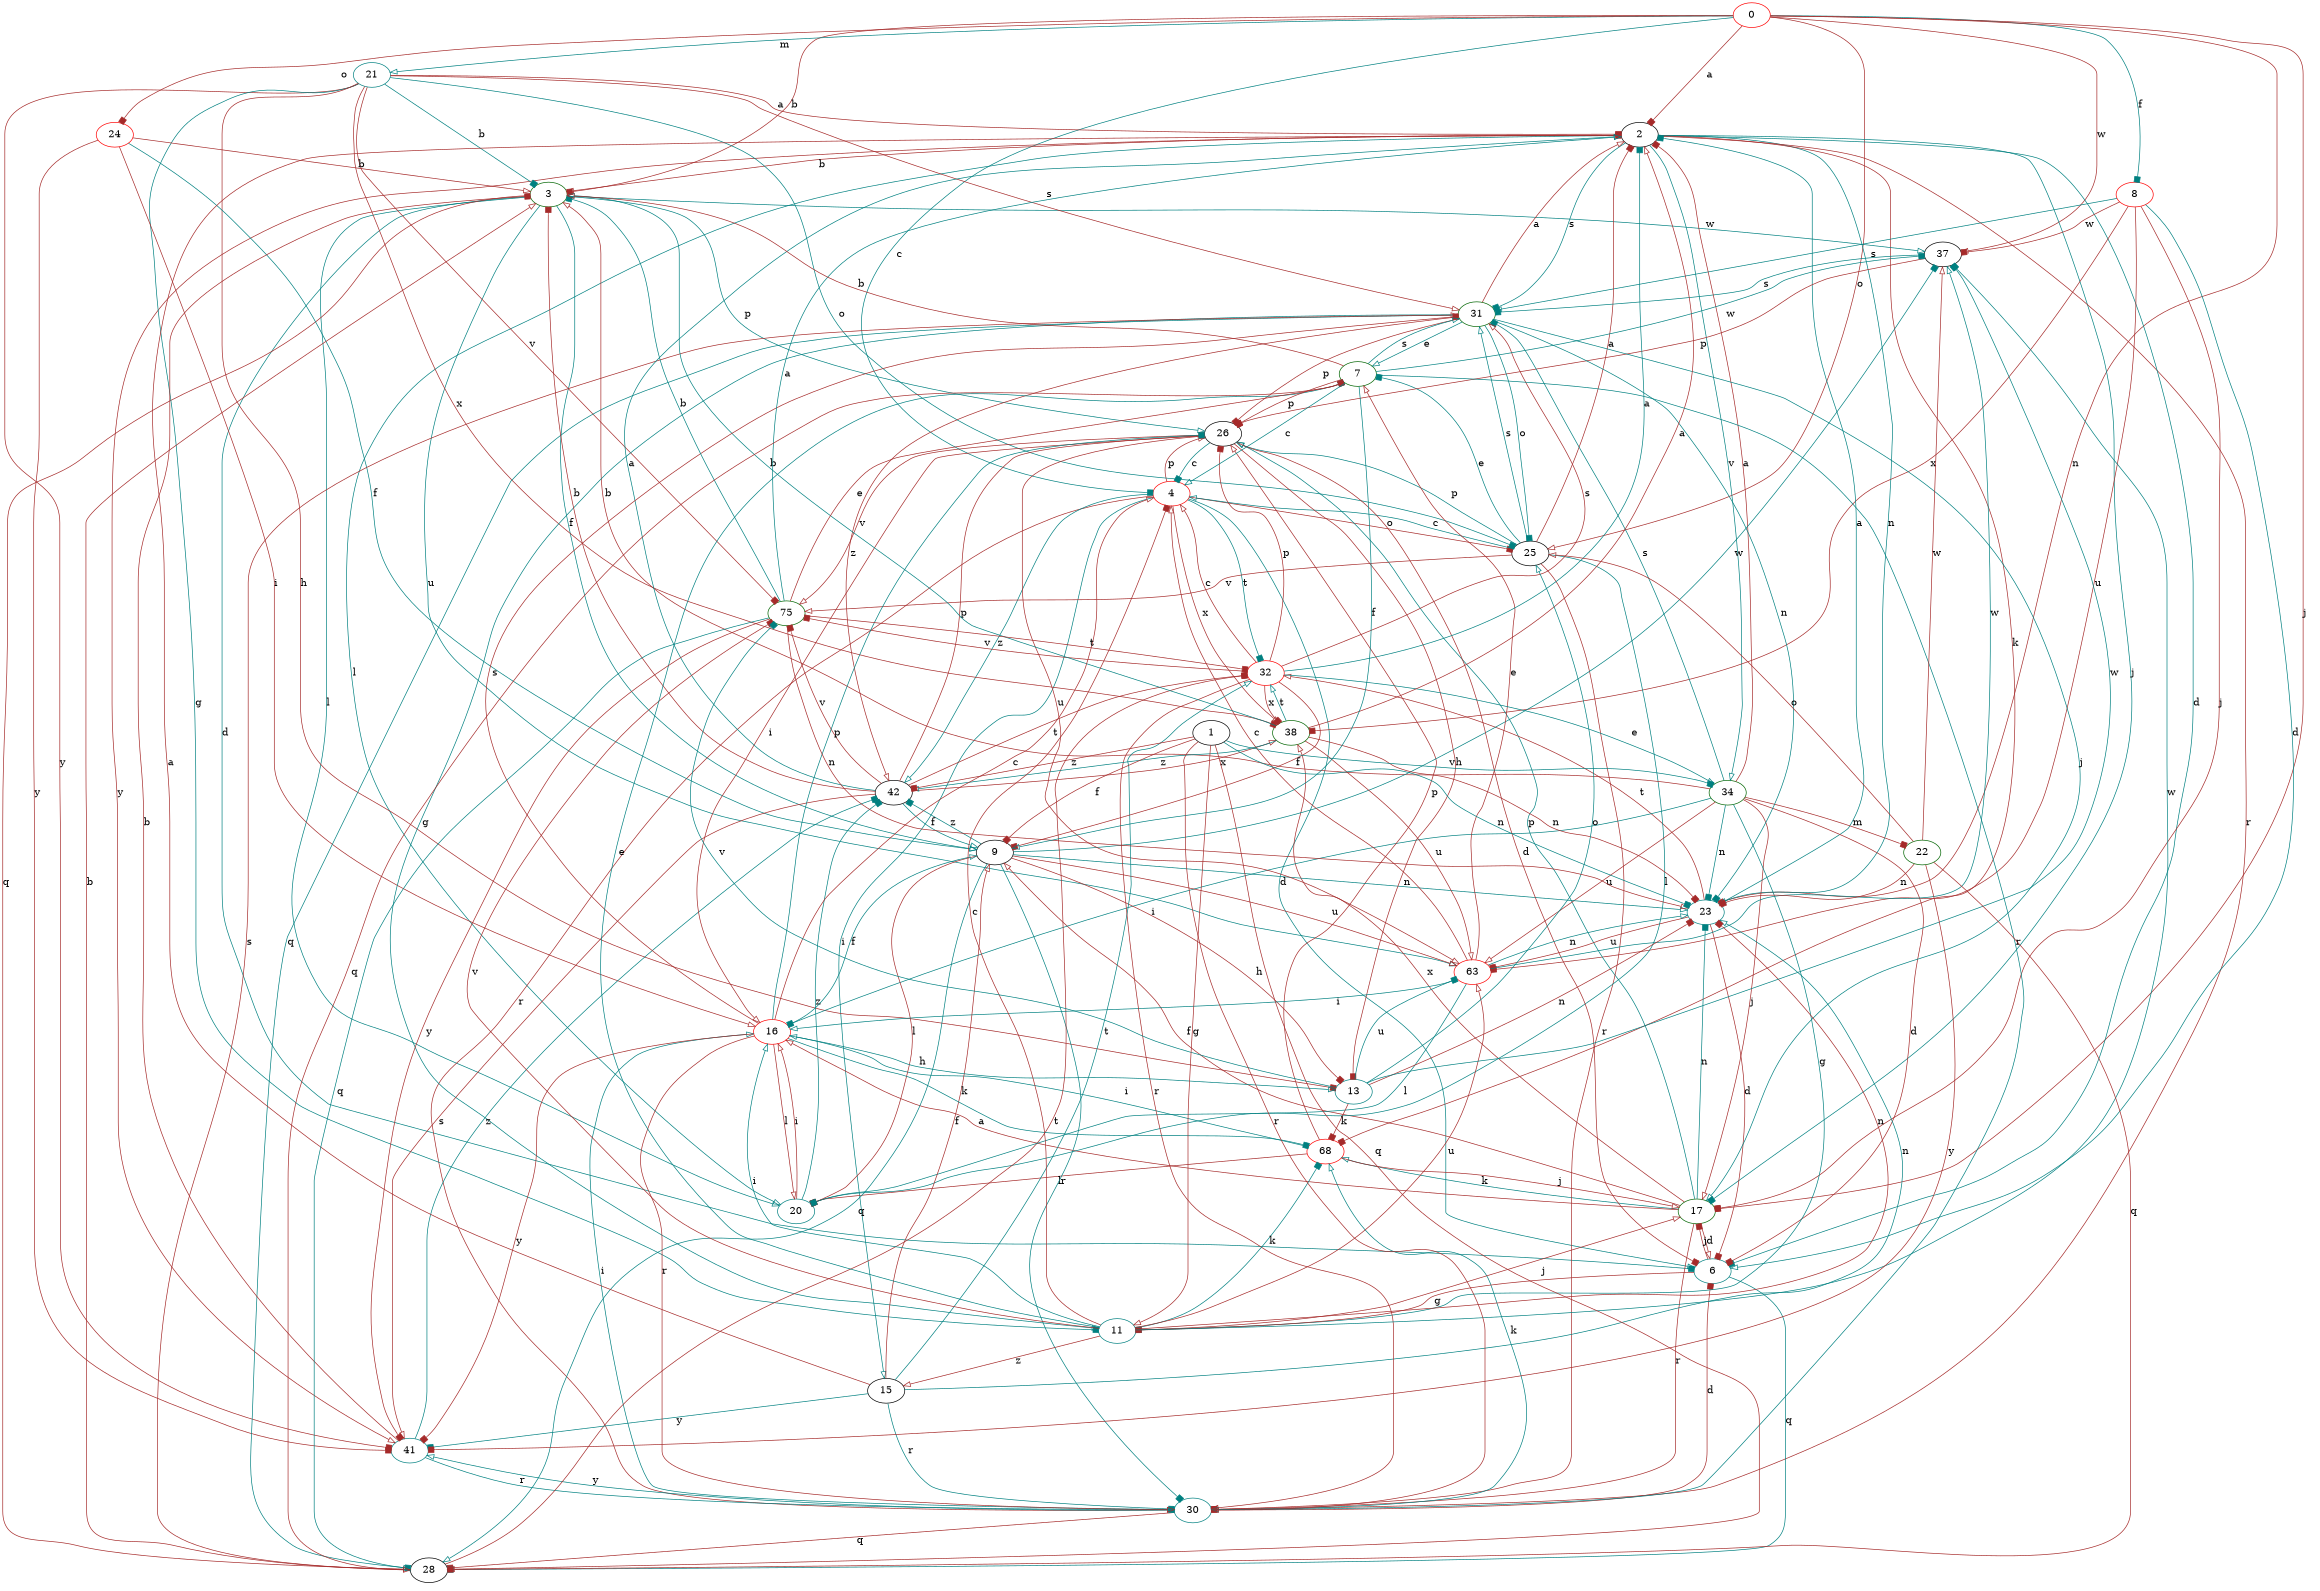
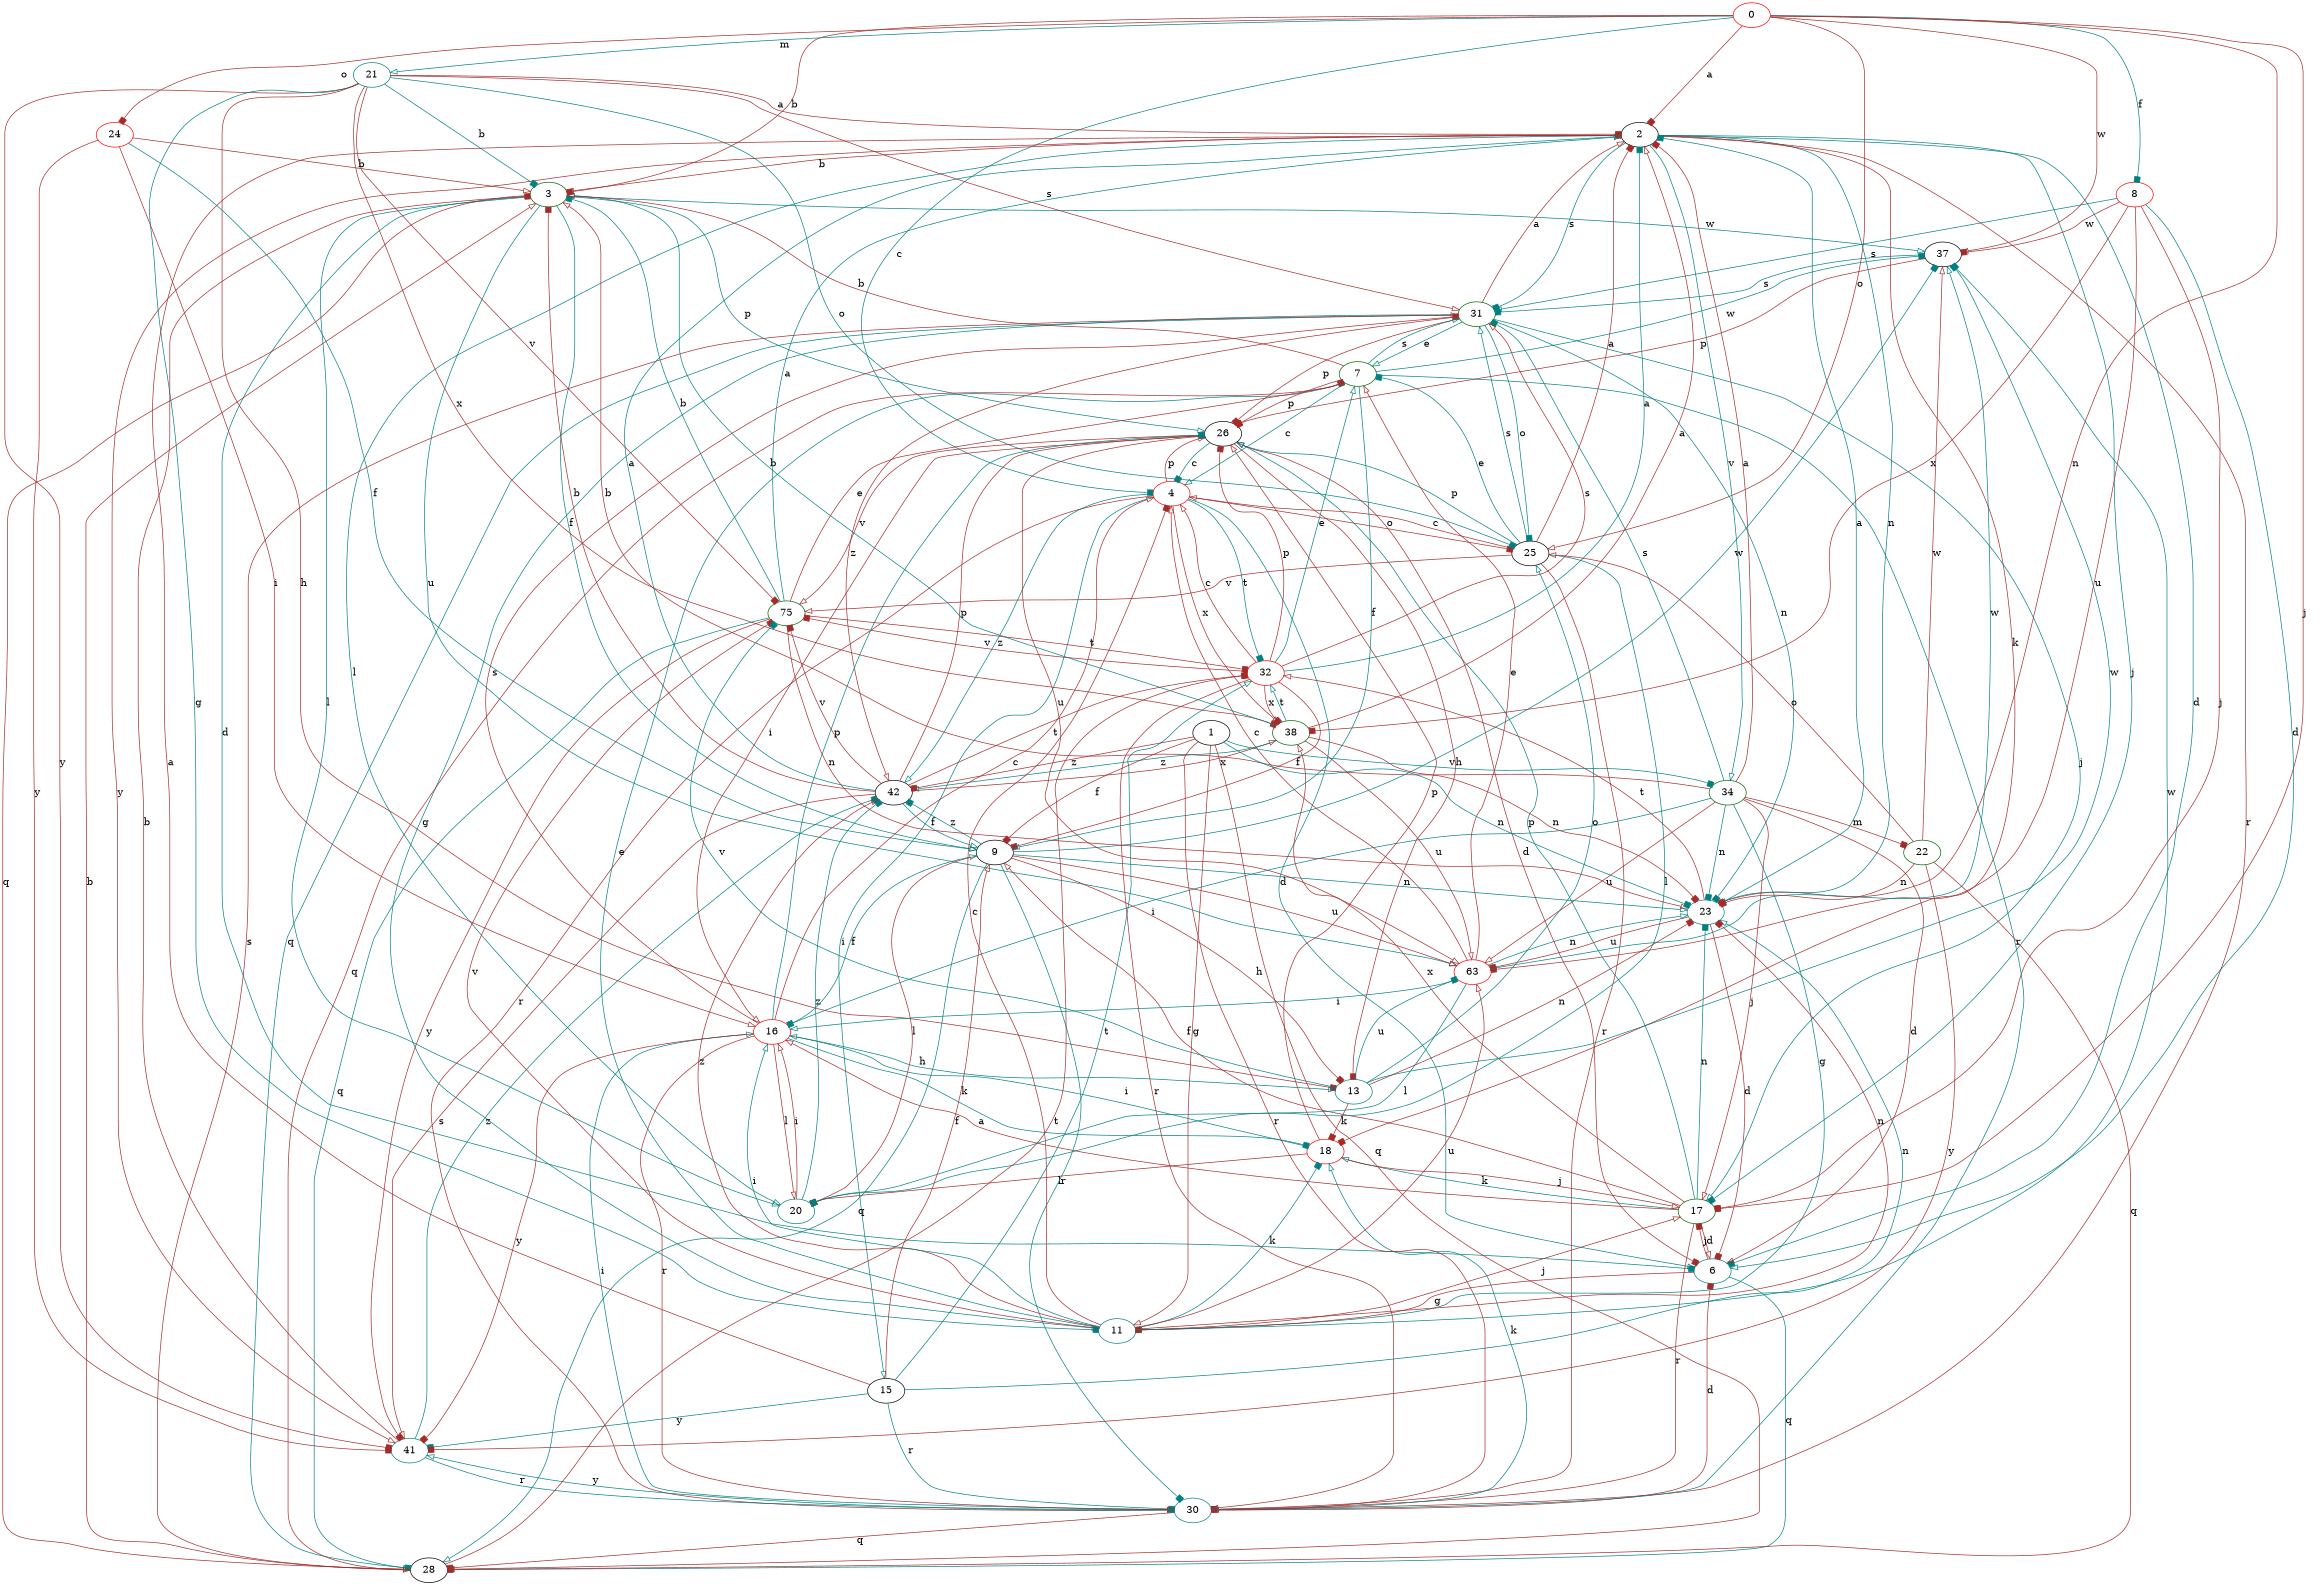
(1357, 513) -> (1357, 513)
(1491, 703) -> (1316, 529)
(1912, 1014) -> (1912, 1014)
(1326, 1152) -> (1326, 1152)
(1005, 1360) -> (718, 1172)
